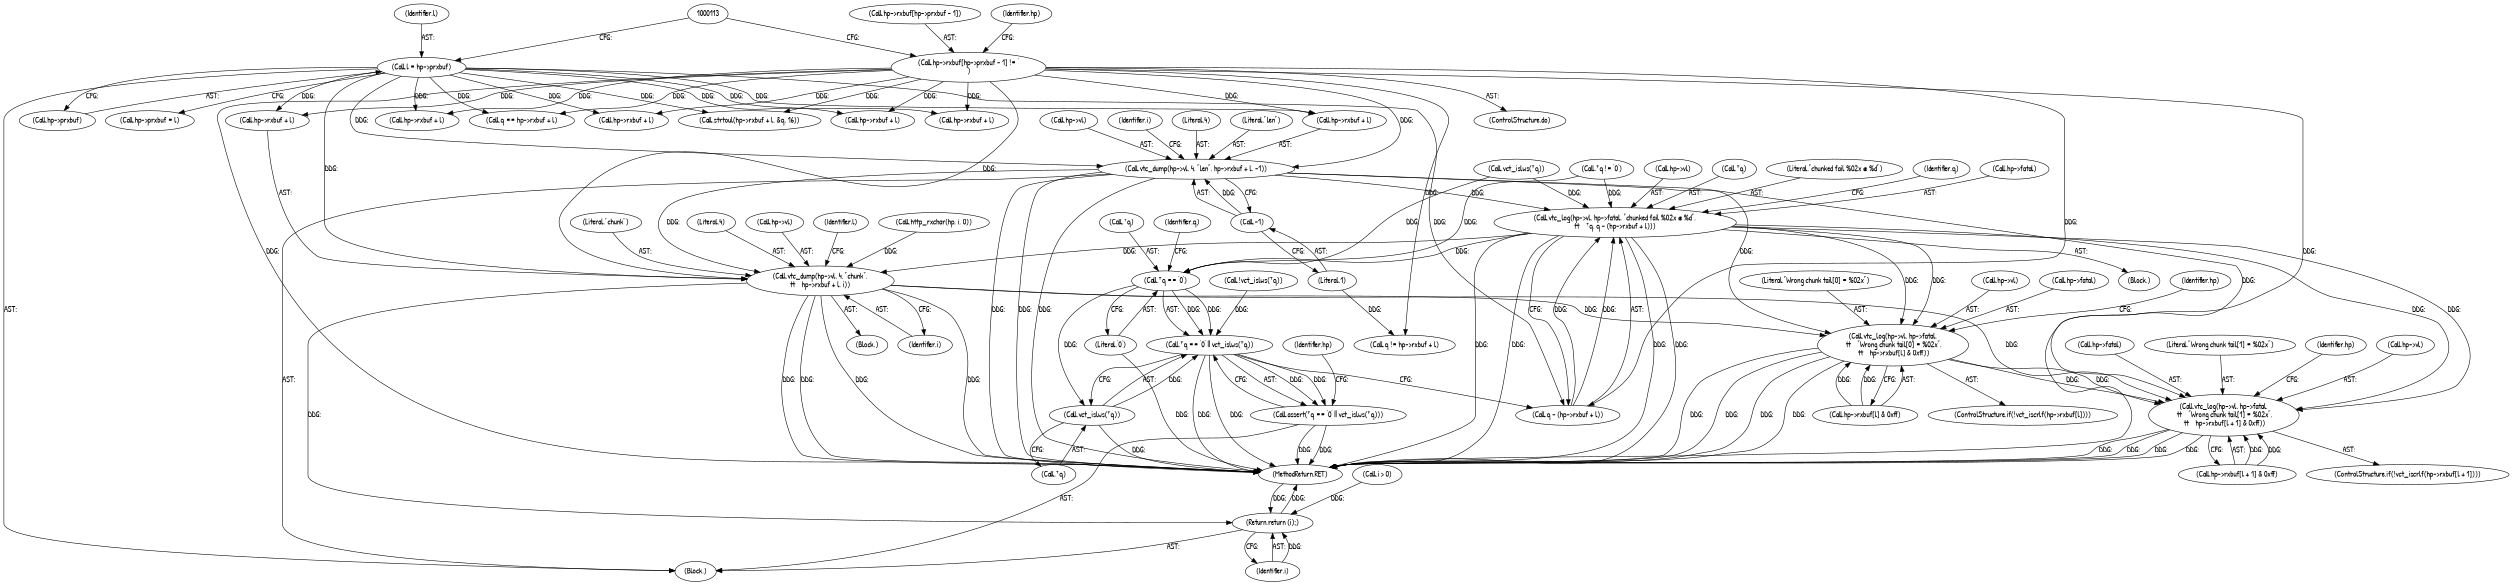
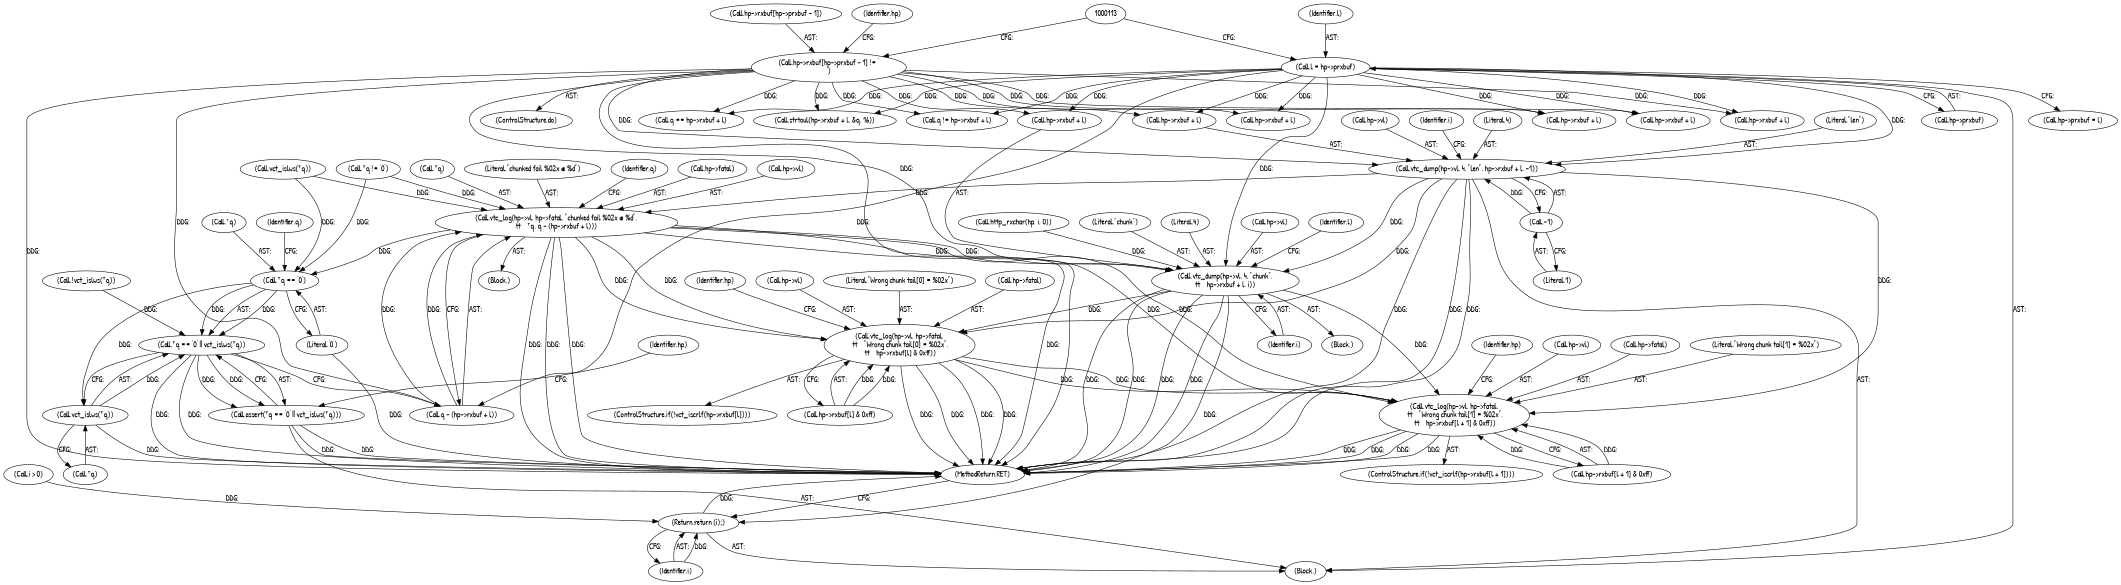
(1366, 311) -> (1123, 81)
(1281, 499) -> (865, 499)
